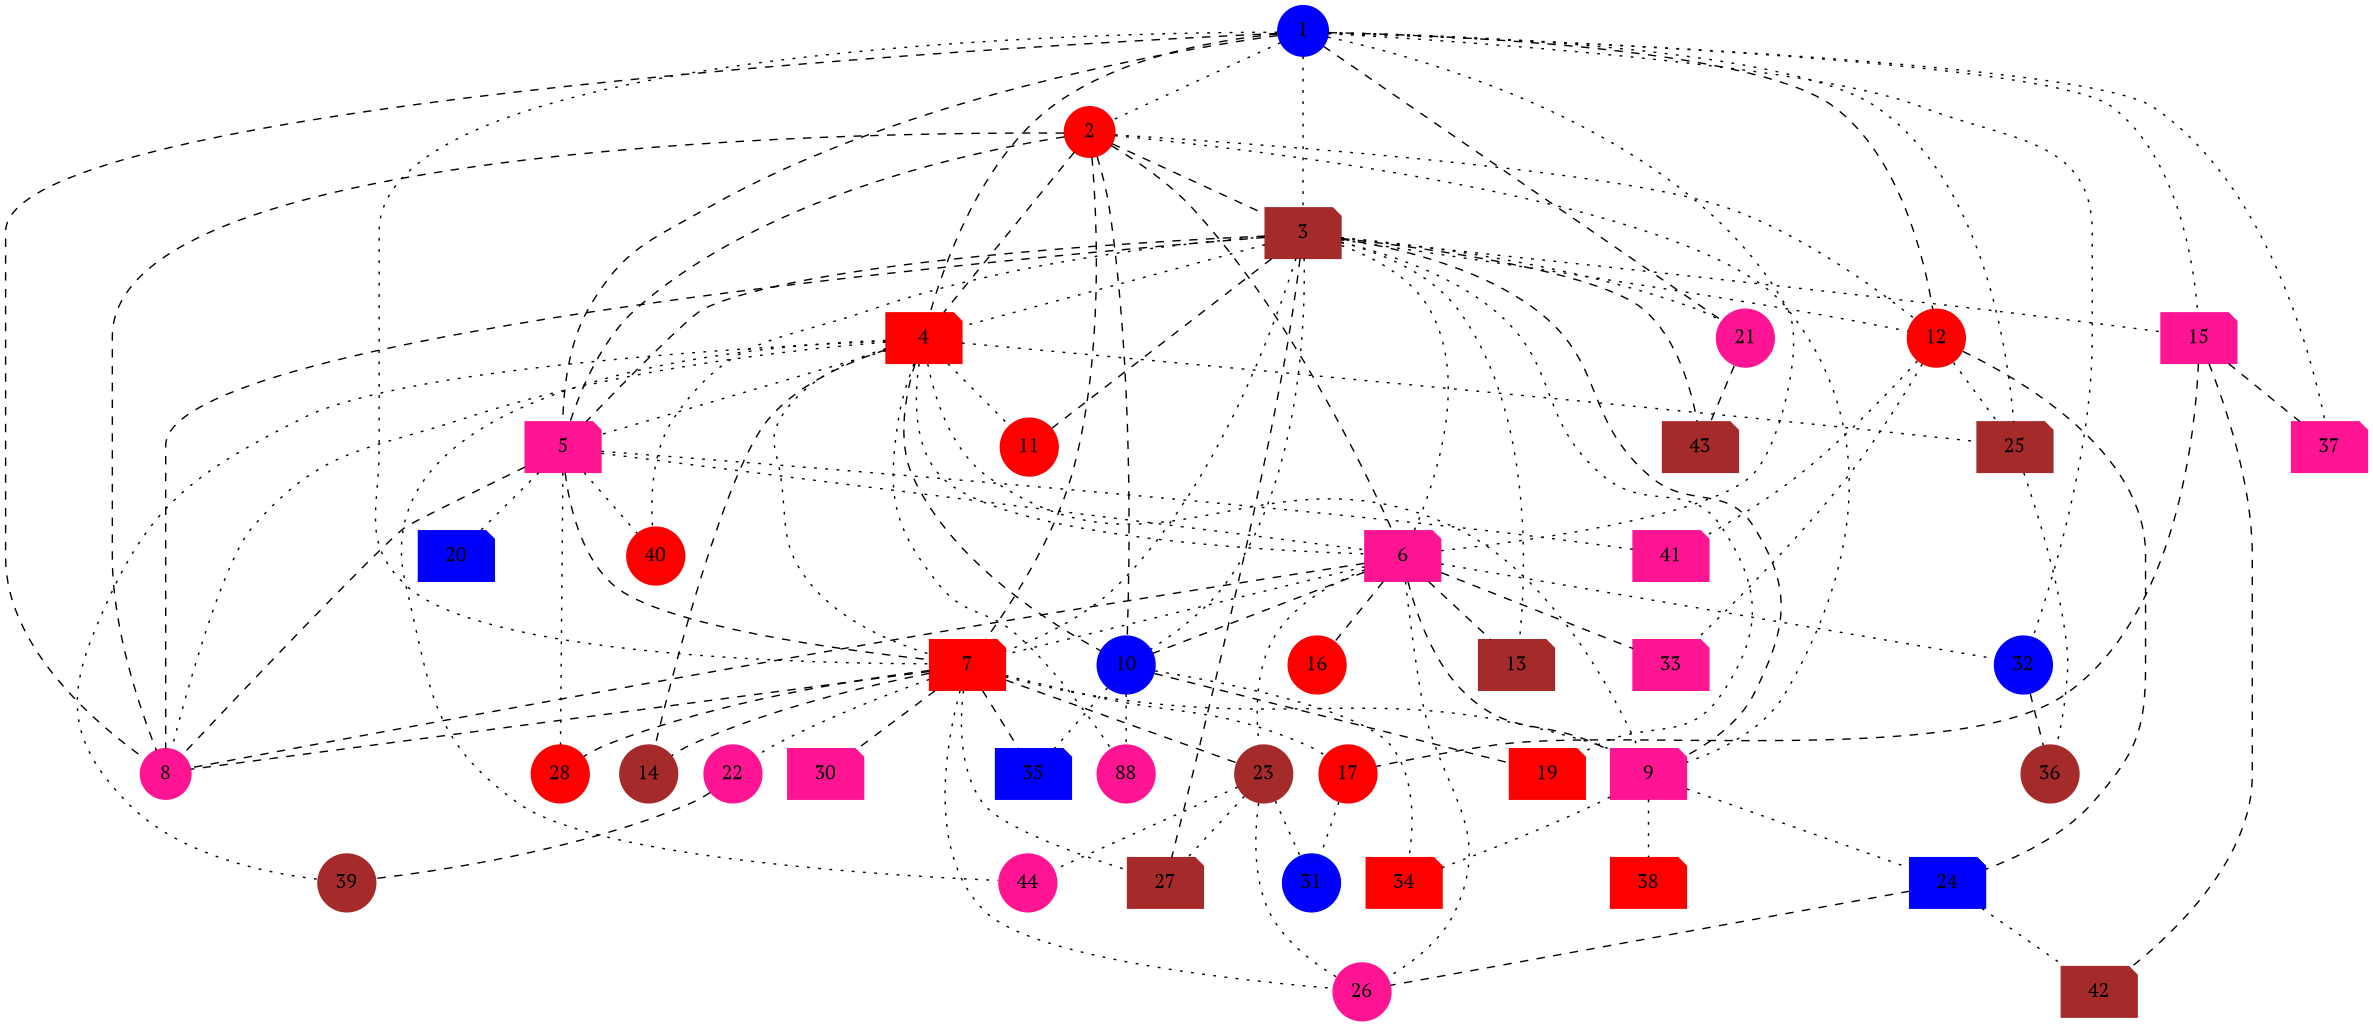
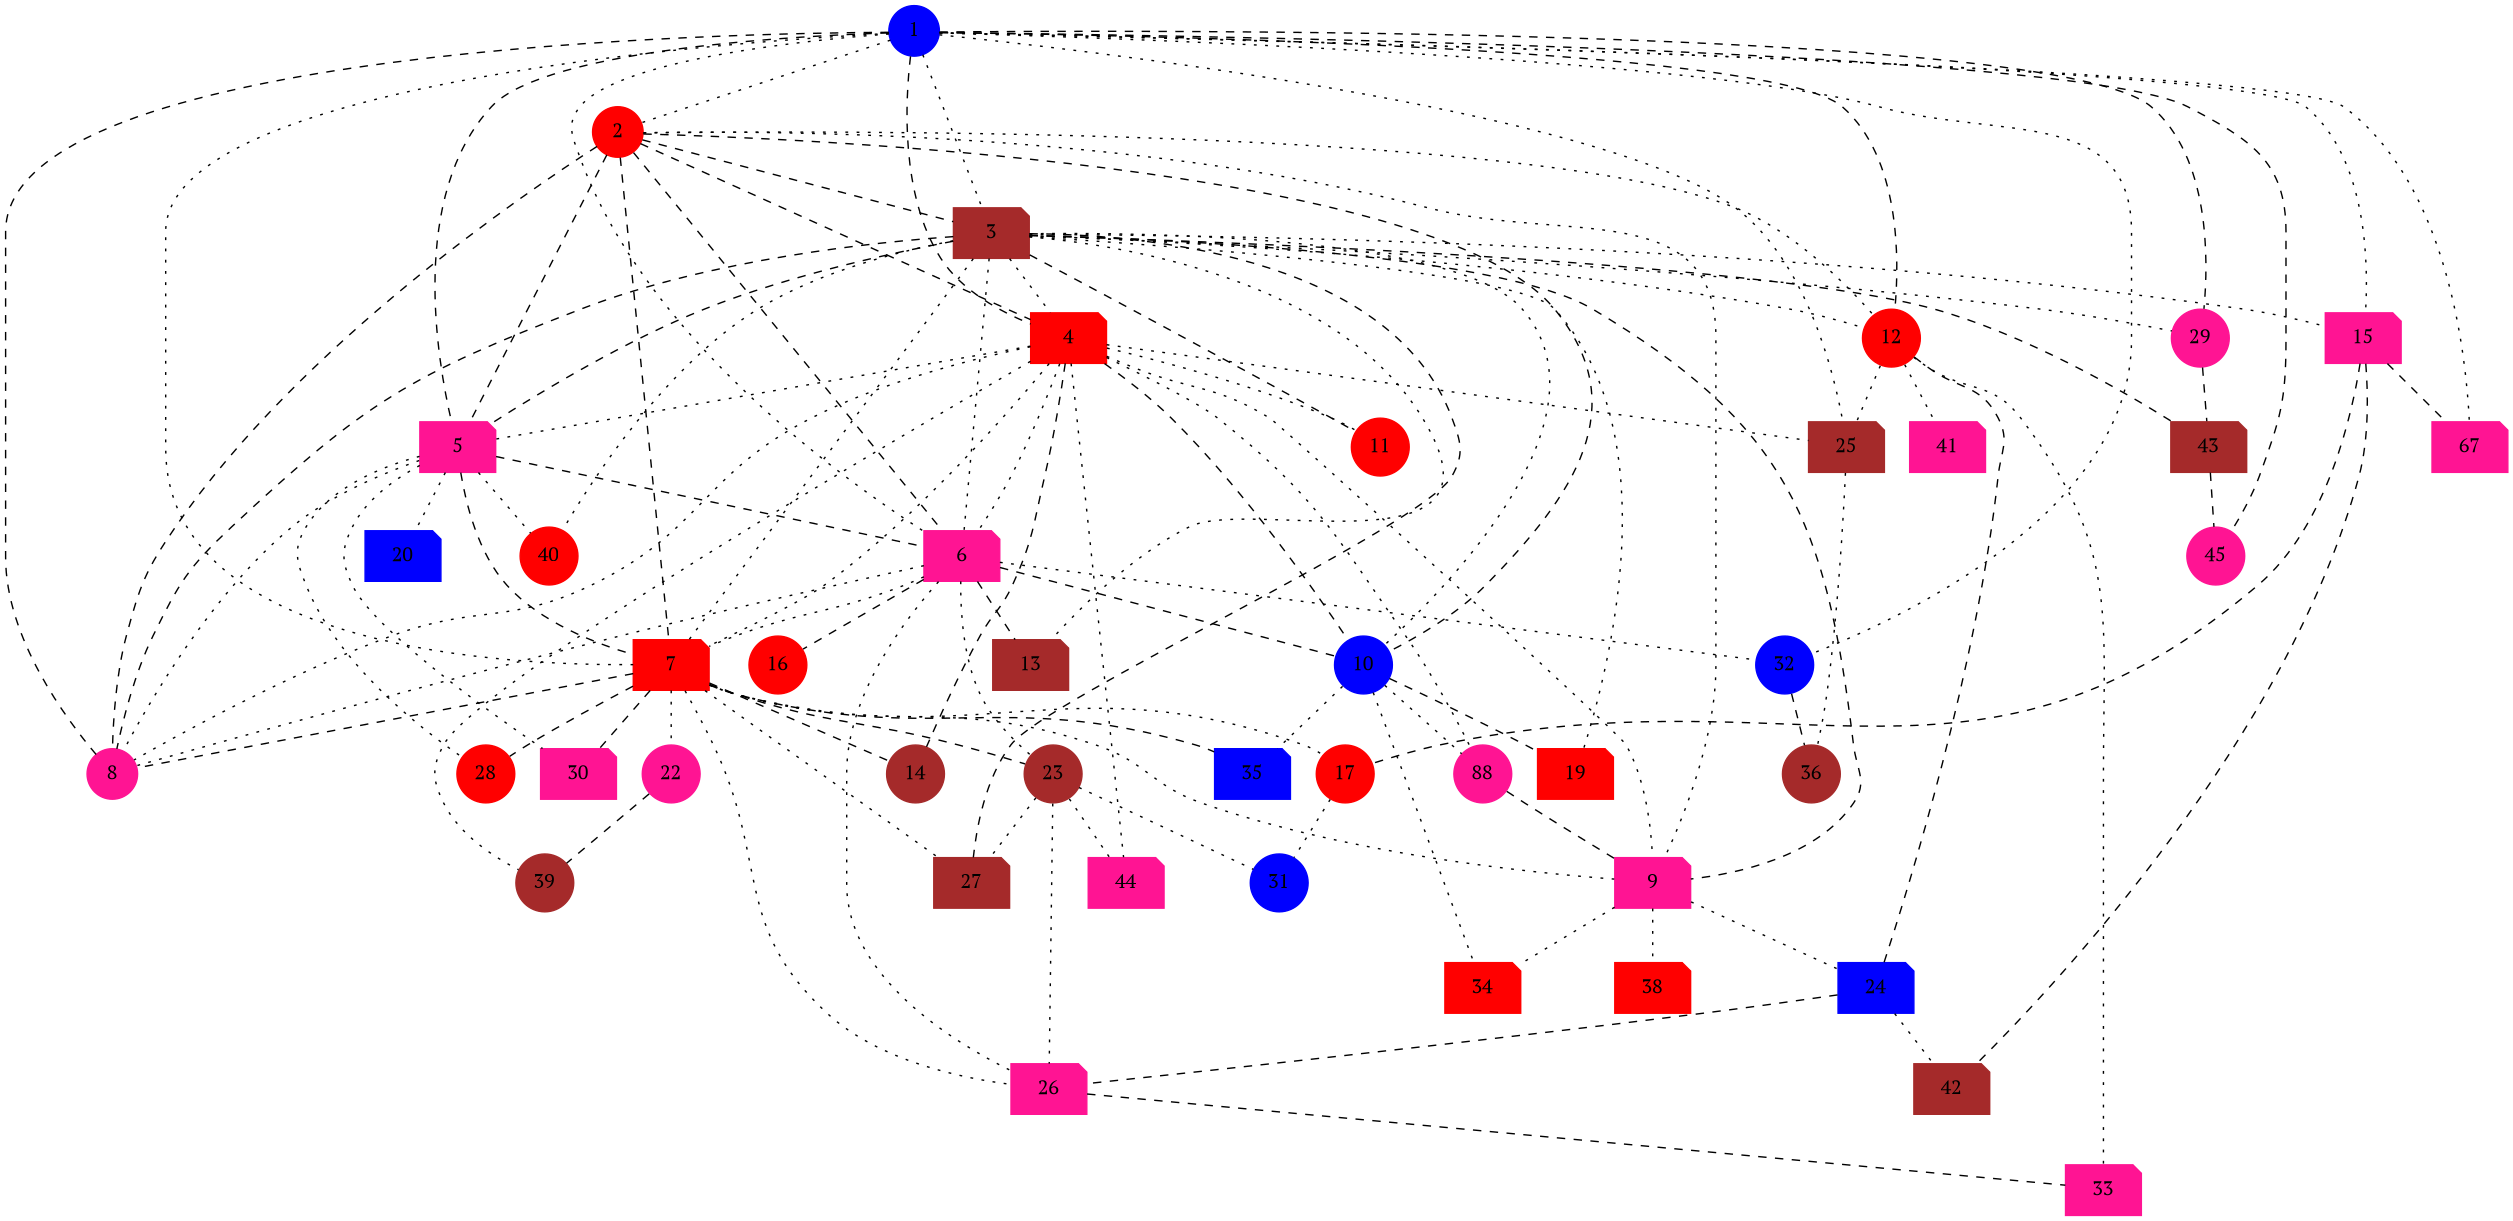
(1745, 338) -> (2200, 338)
(2330, 447) -> (2470, 447)
(1118, 494) -> (383, 624)
(945, 497) -> (721, 504)
none -> (2216, 556)
(339, 591) -> (250, 567)
(1537, 611) -> (1576, 1140)
(718, 671) -> (489, 669)
(1477, 703) -> (1560, 825)
(1028, 883) -> (1126, 883)
(1362, 992) -> (1049, 1089)
